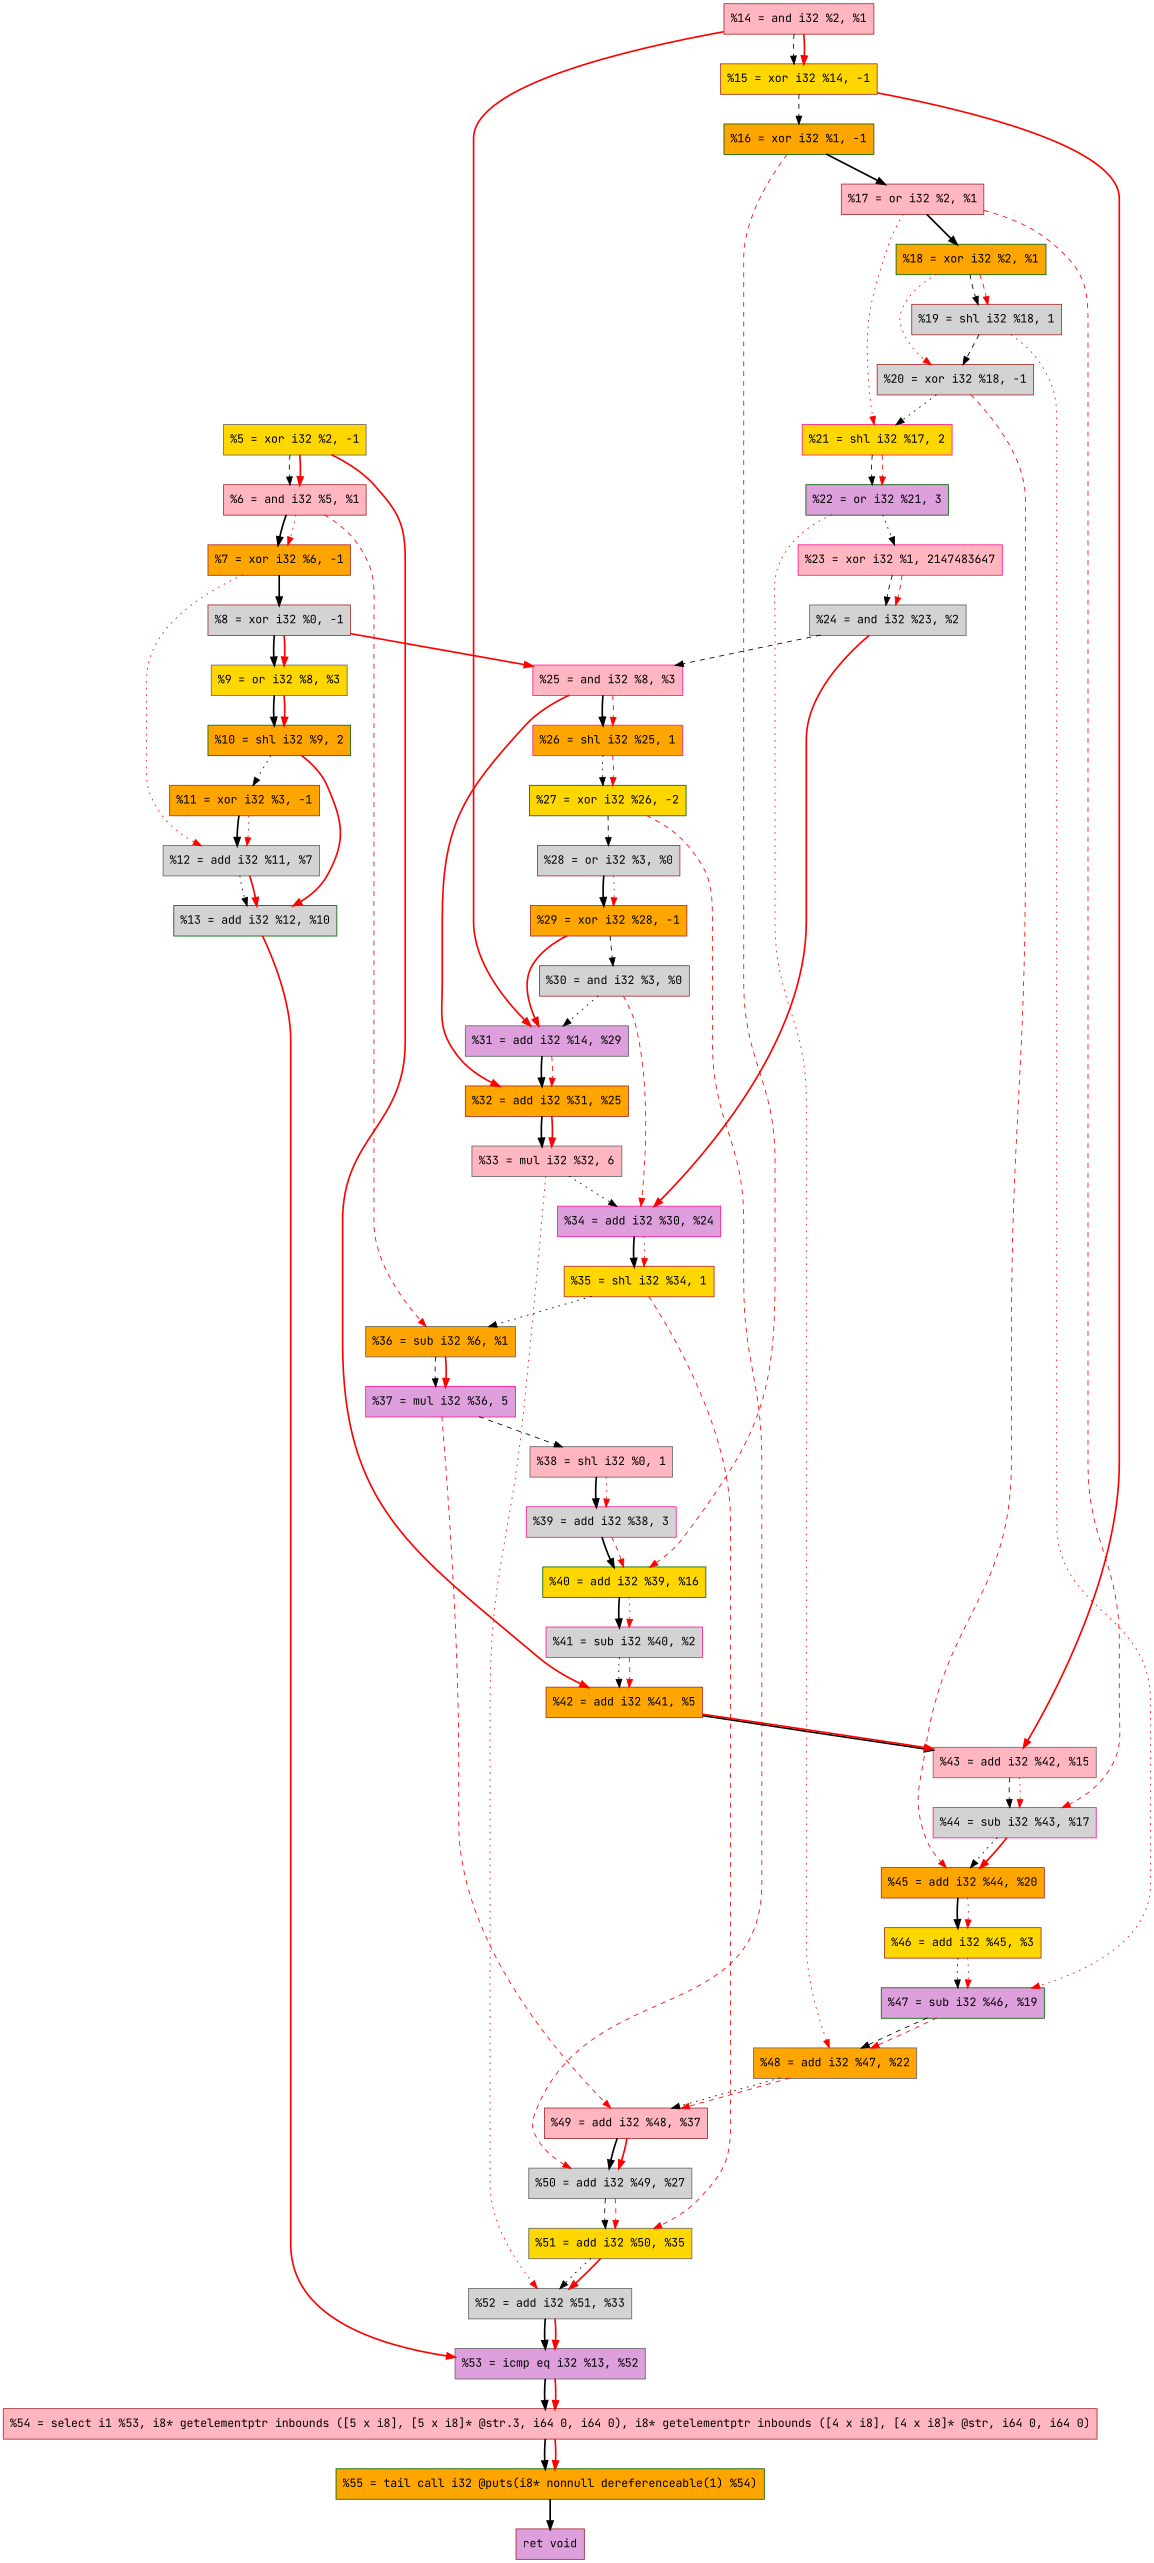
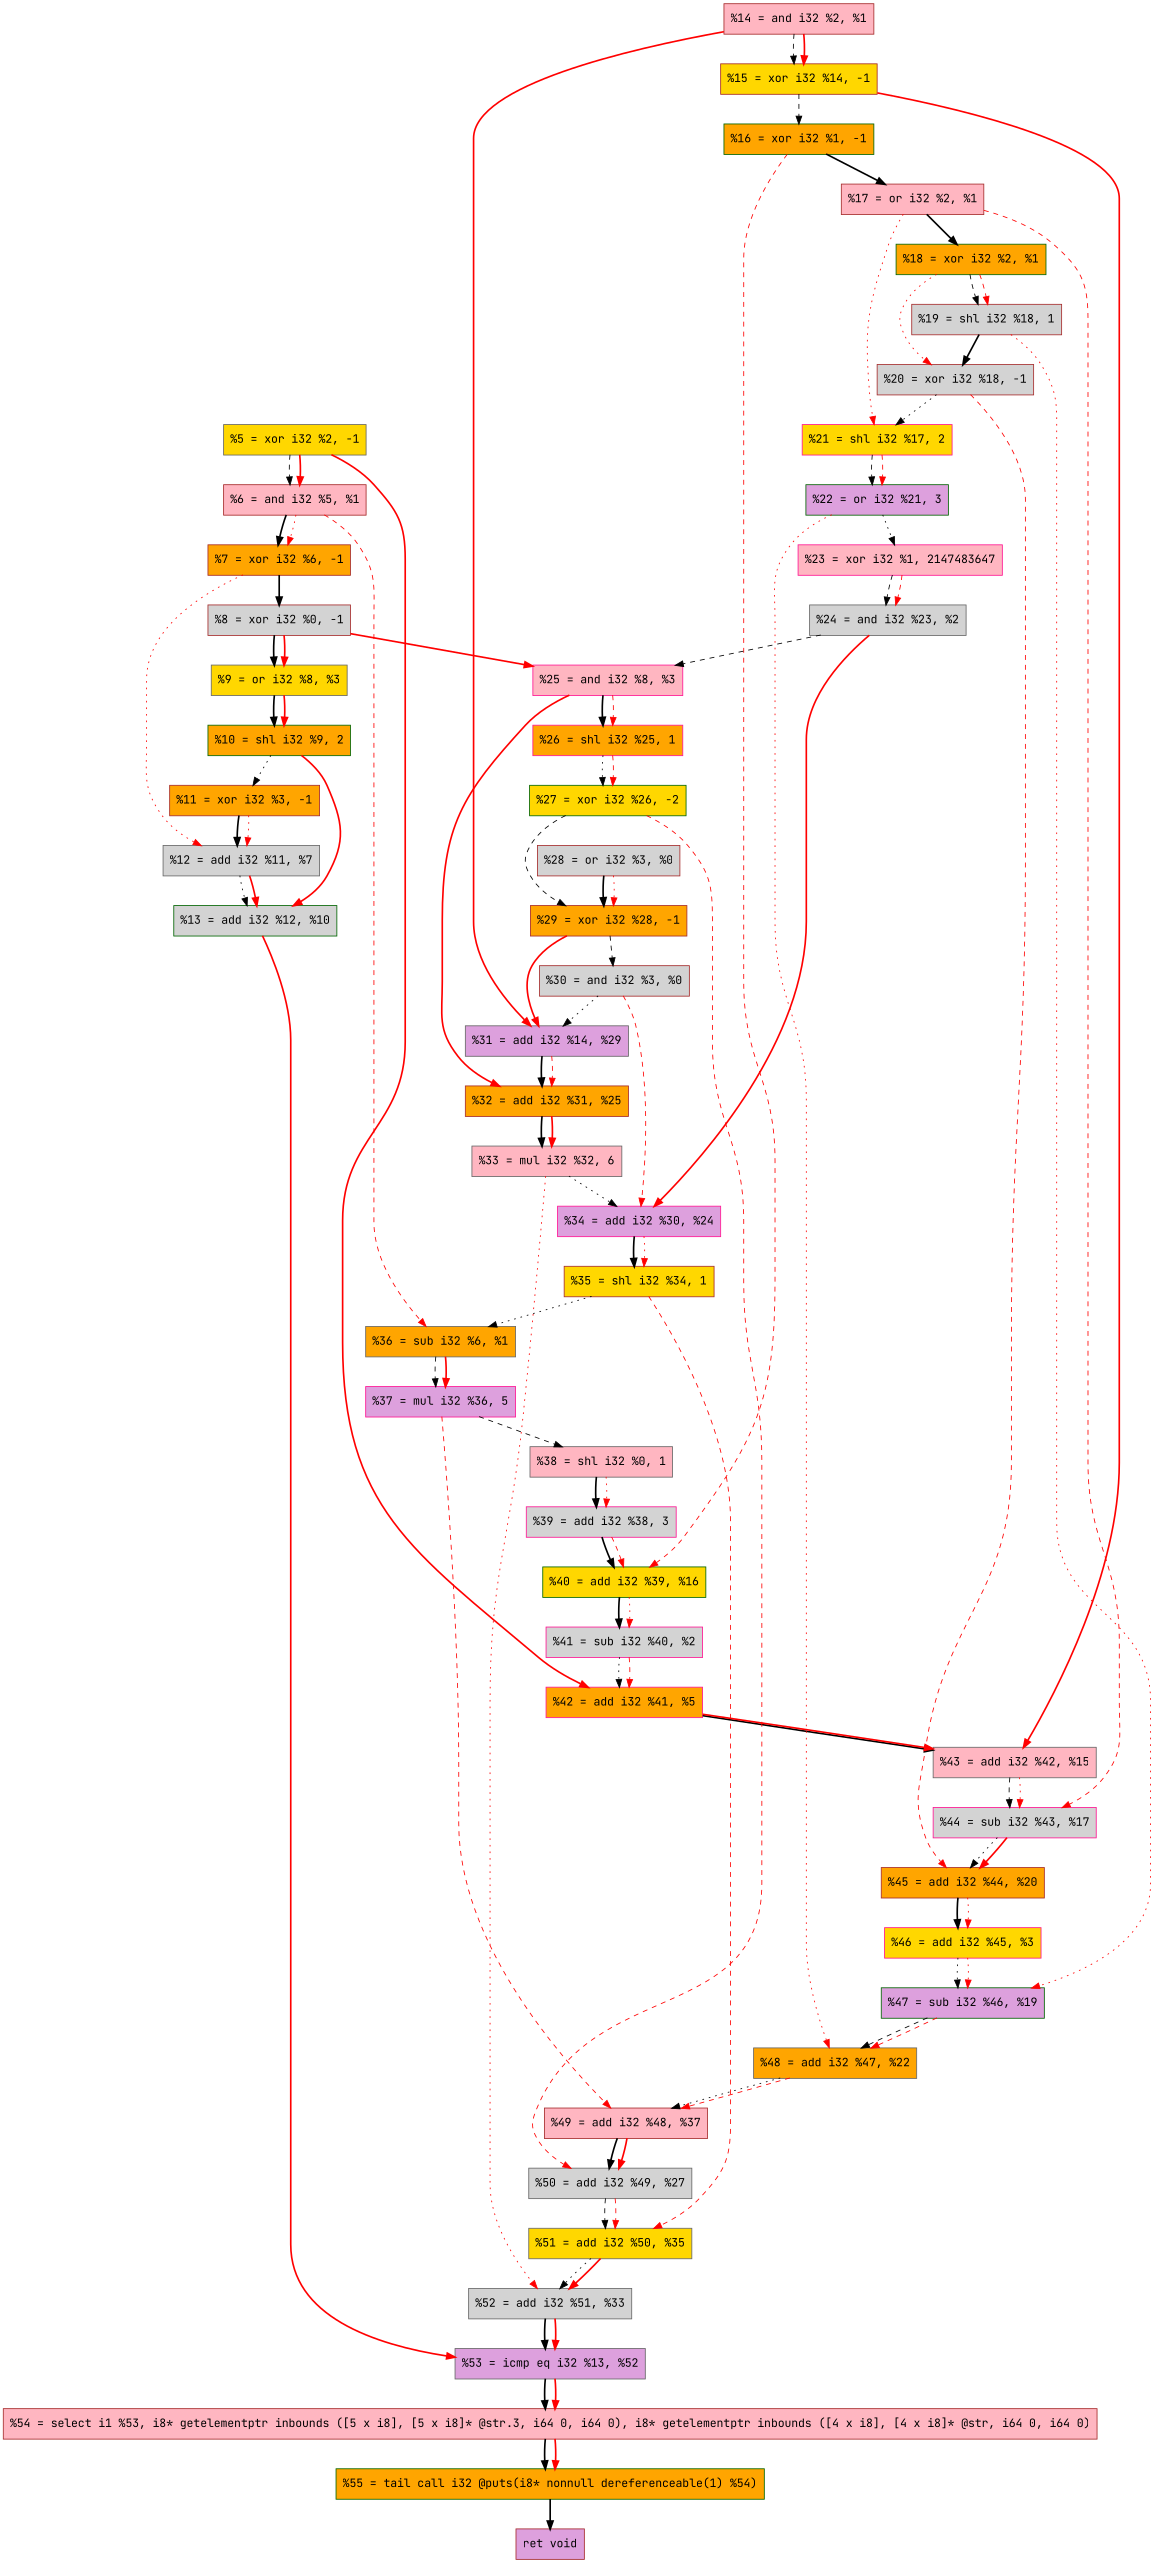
(973, 346) -> (973, 346)
(608, 827) -> (526, 857)
(624, 1702) -> (624, 1702)
(963, 1943) -> (963, 1943)
